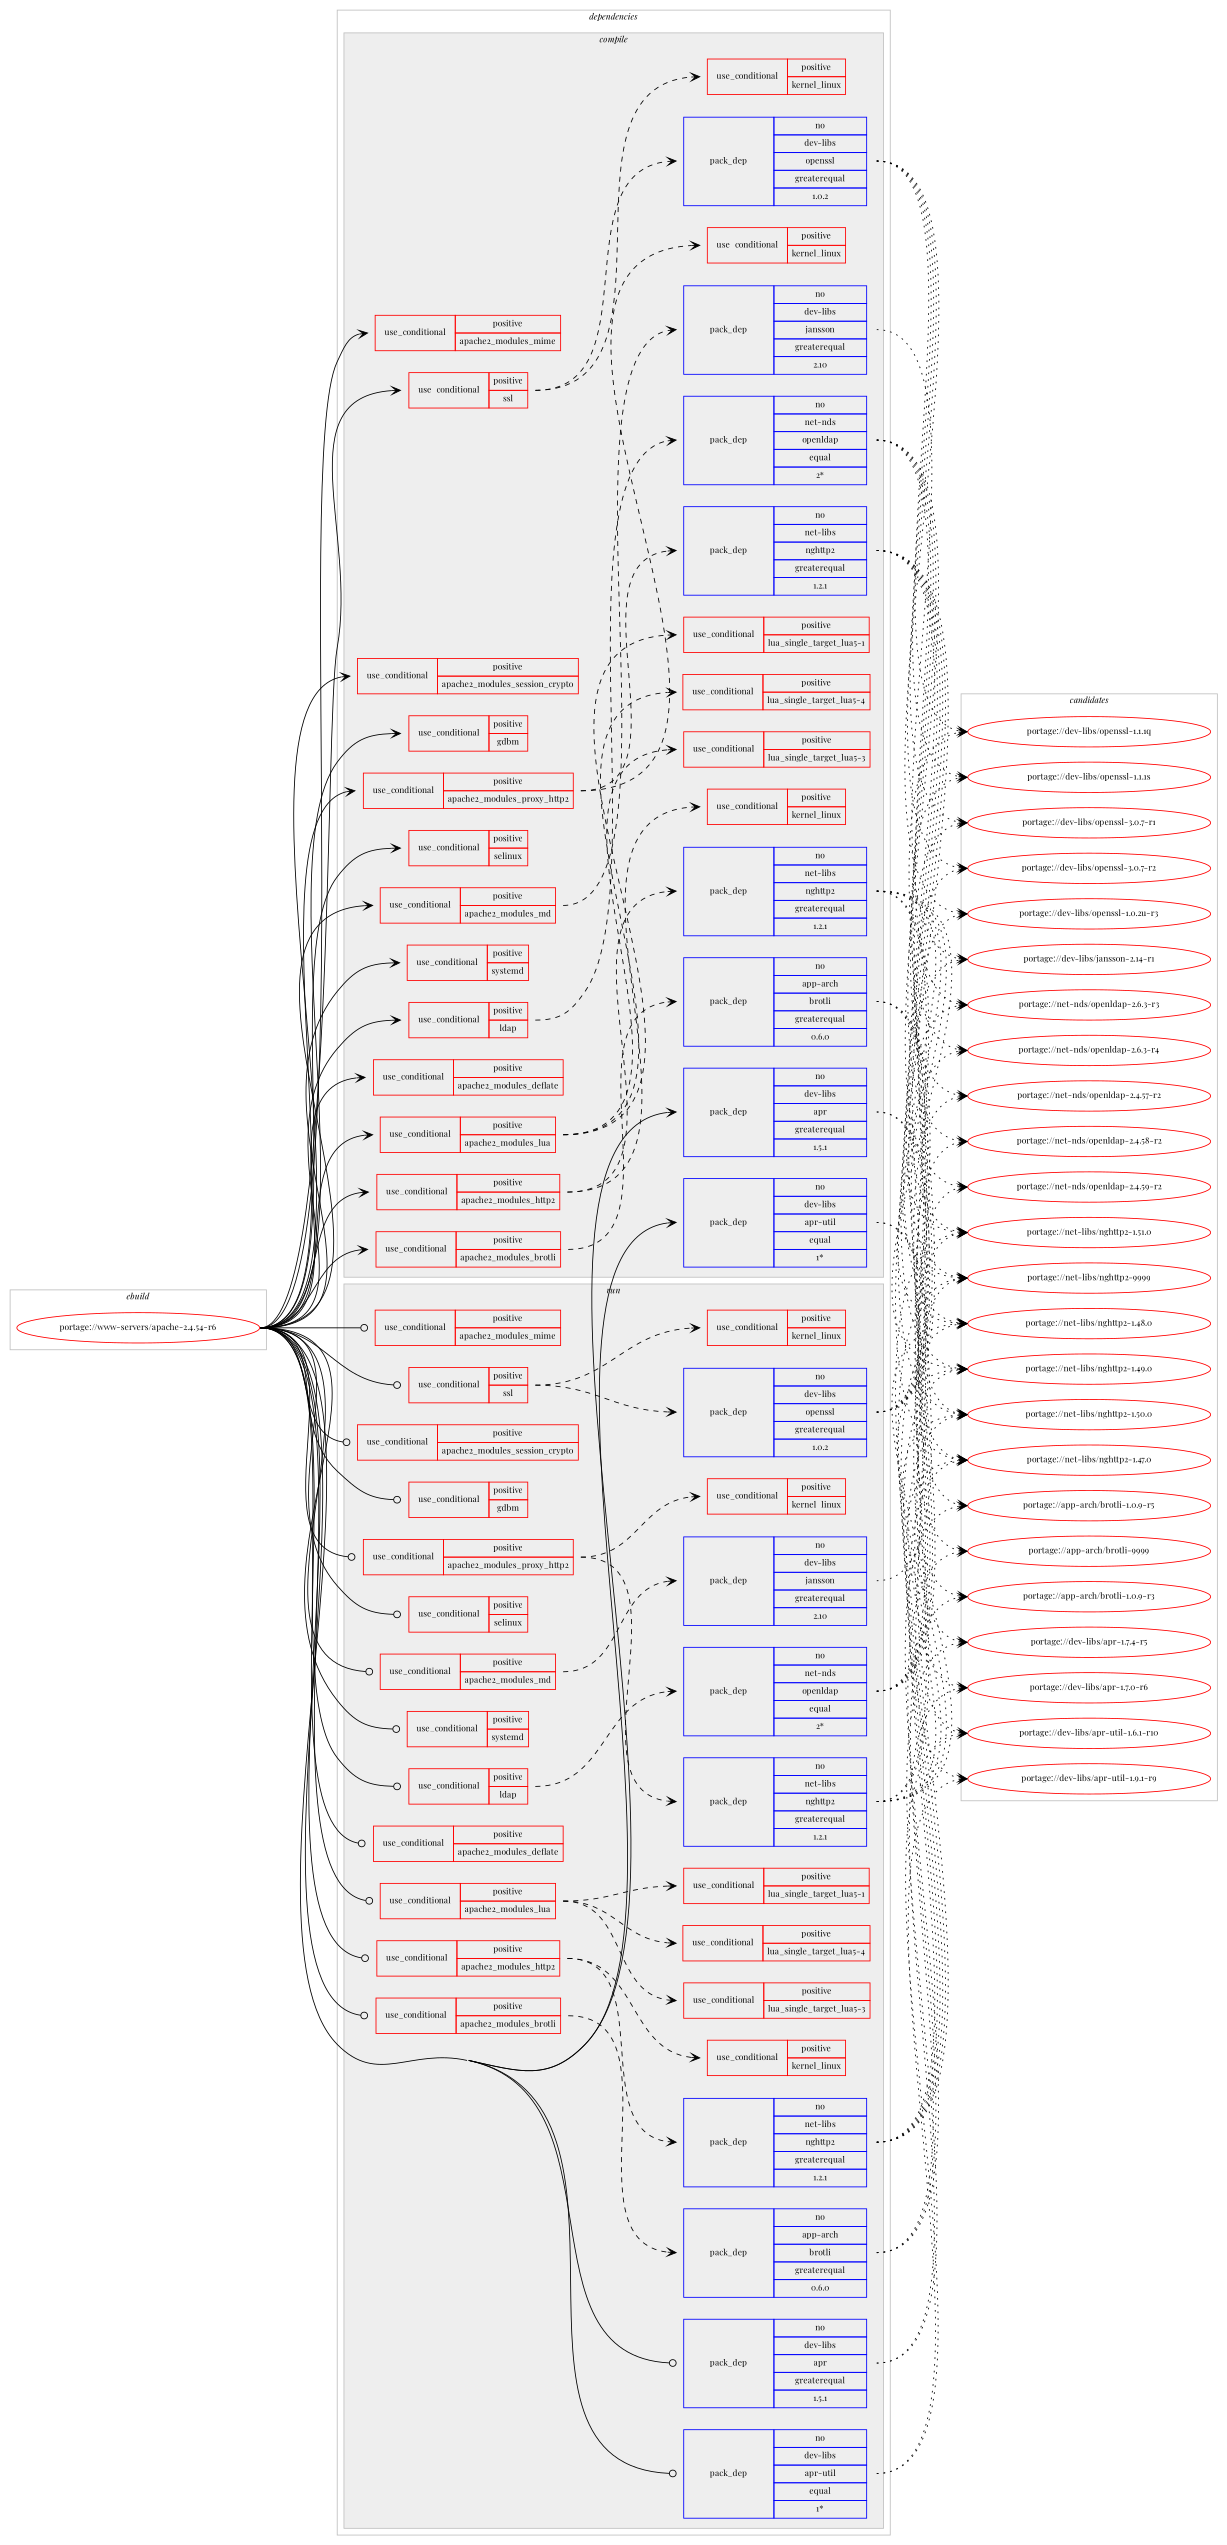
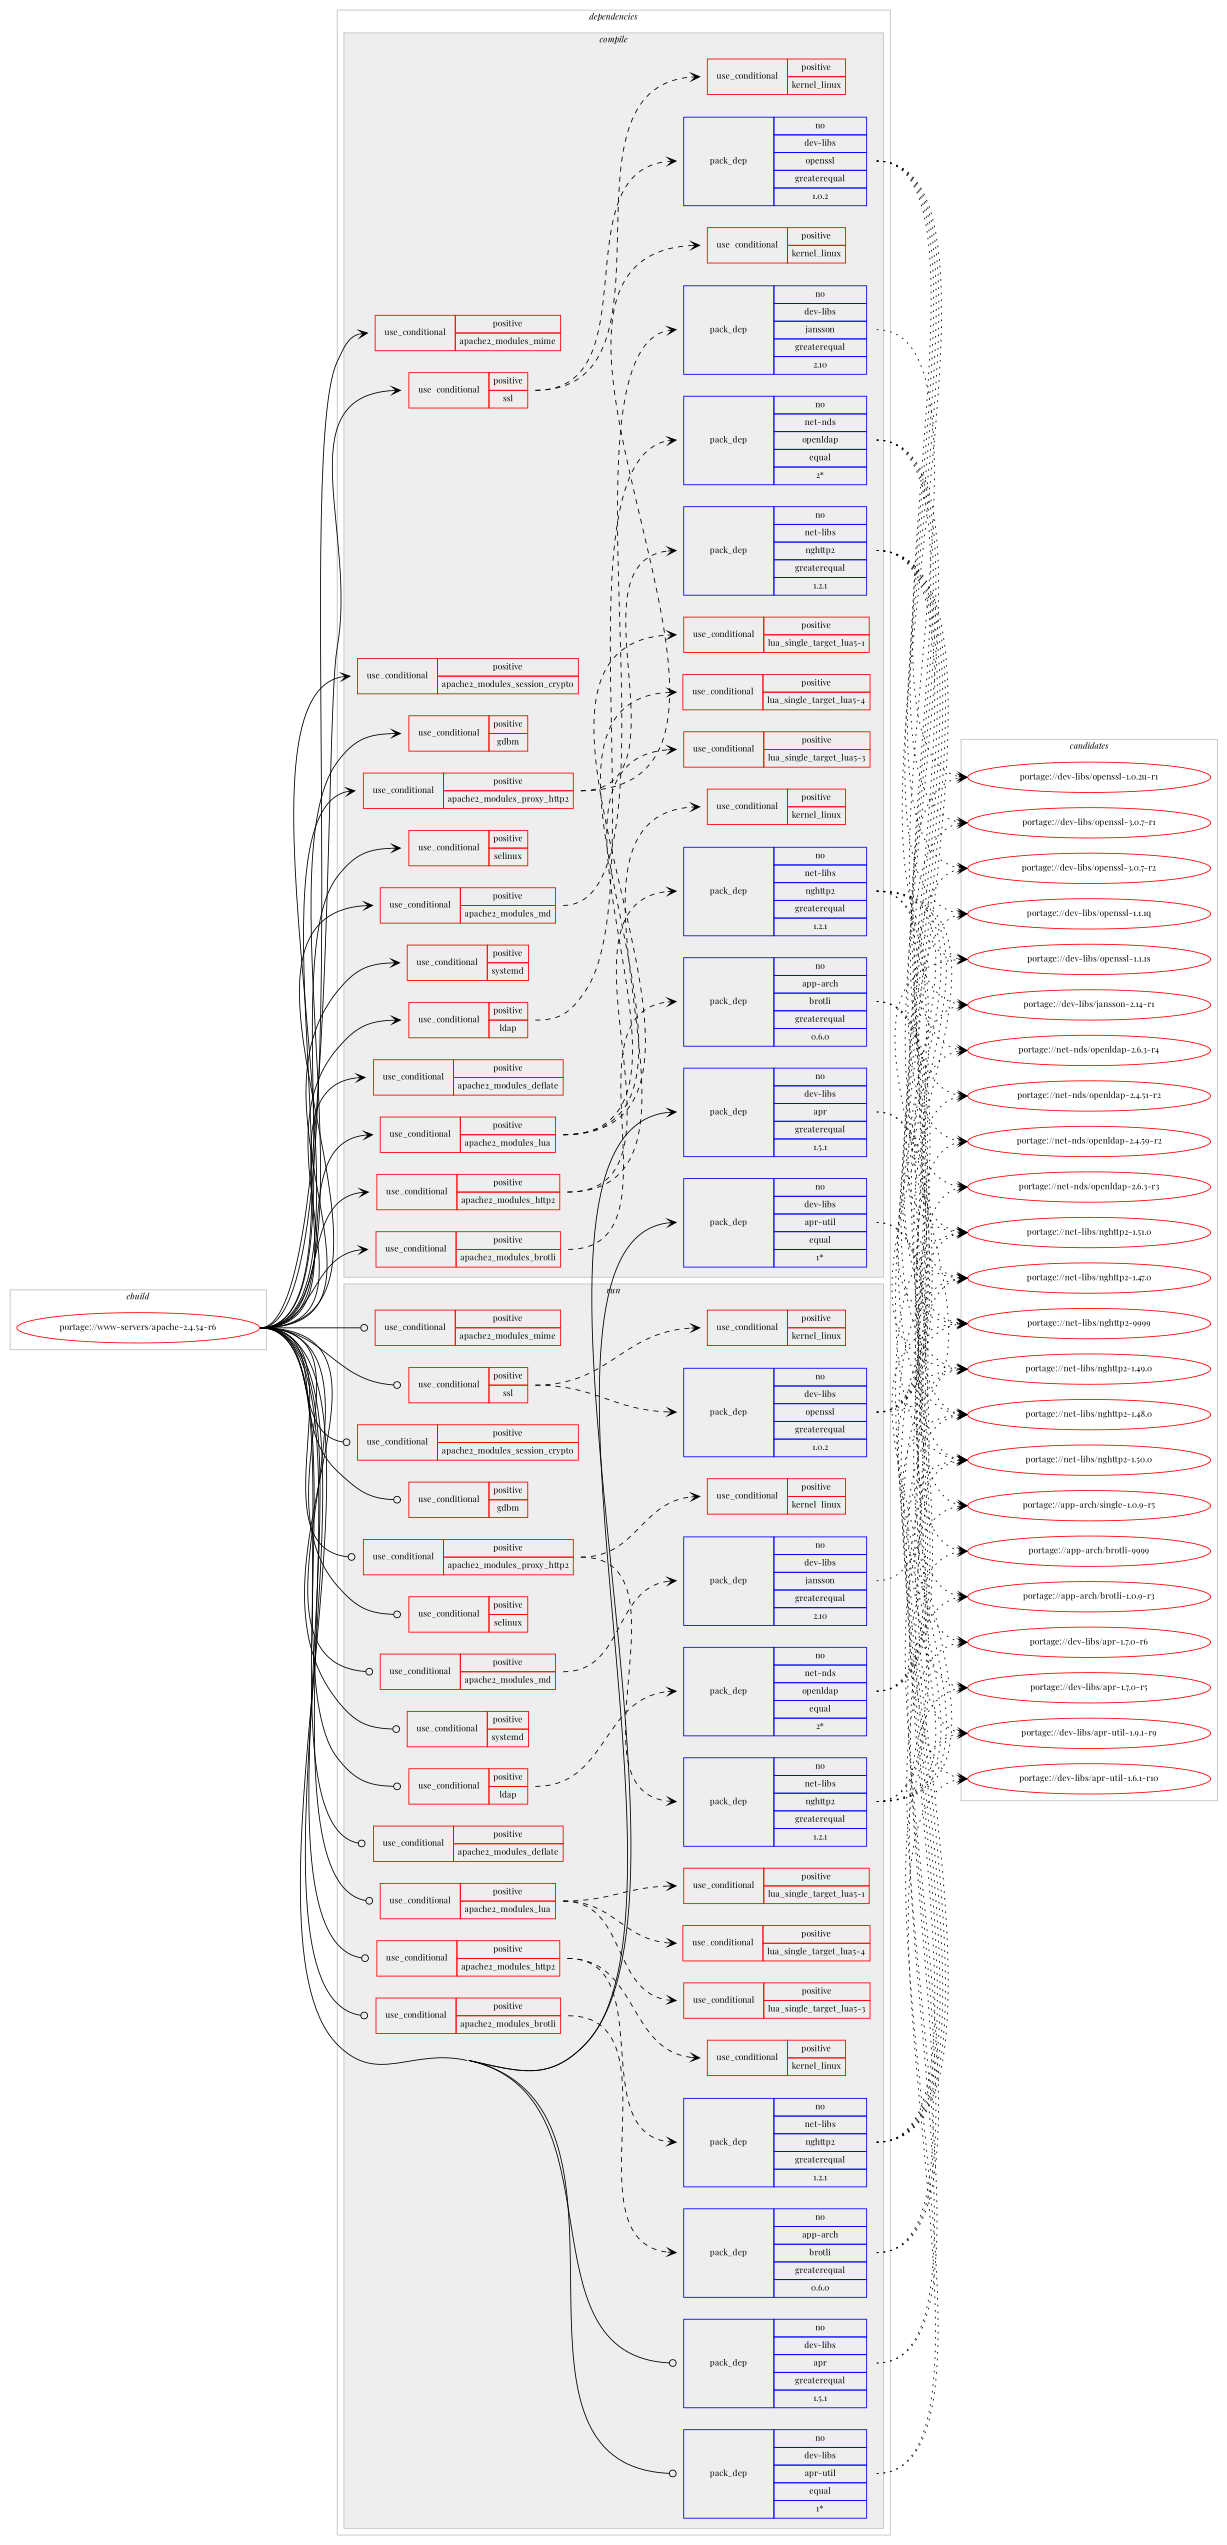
(1089, 914) -> (1089, 777)
(1089, 1096) -> (1089, 1096)
(1089, 1141) -> none
(1089, 1506) -> (1089, 1506)
(1089, 1642) -> (1089, 1688)
